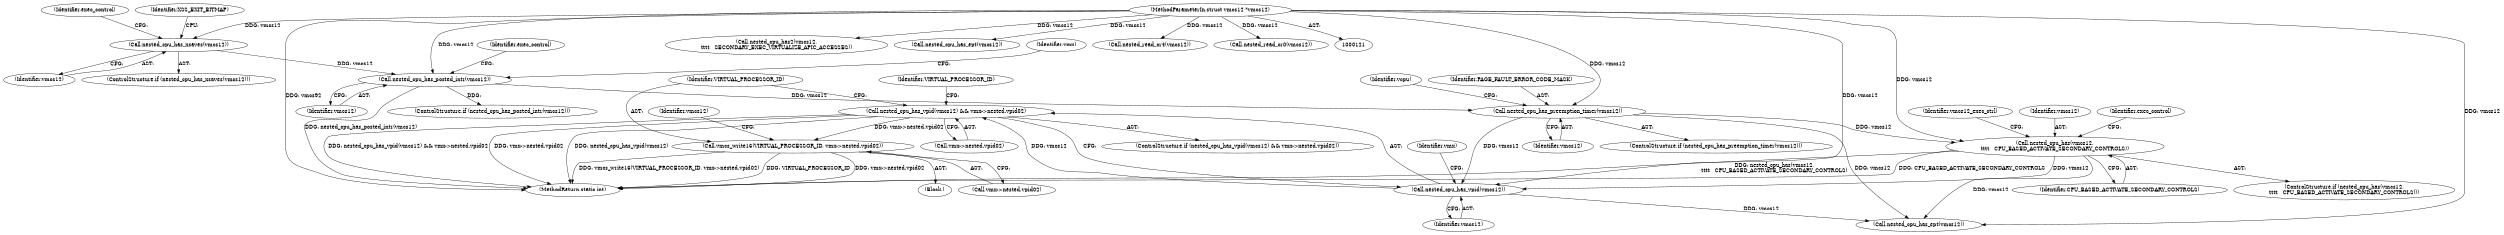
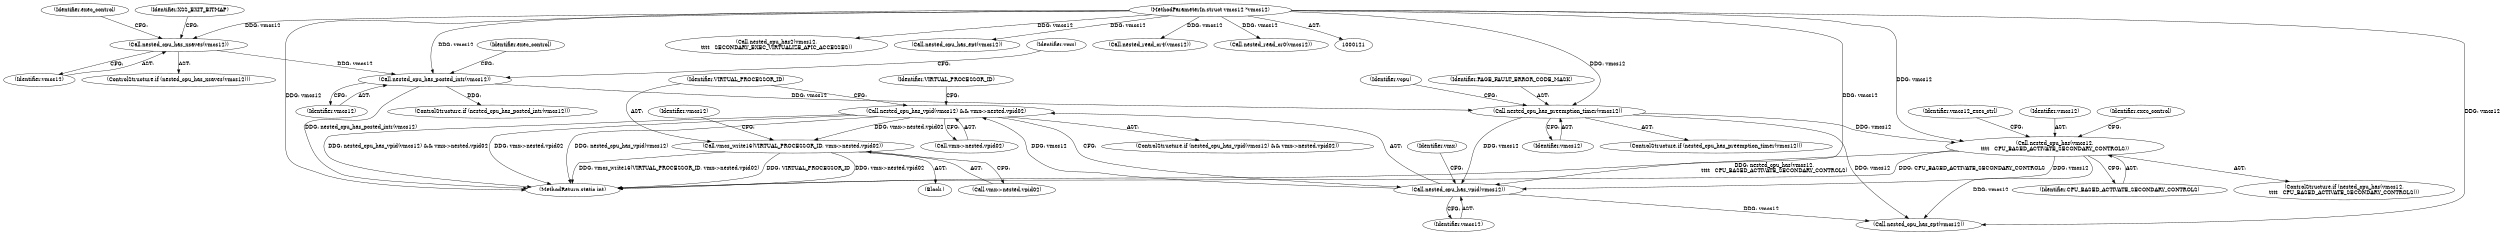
(193, 26) -> (193, 26)
(304, 96) -> (304, 96)
